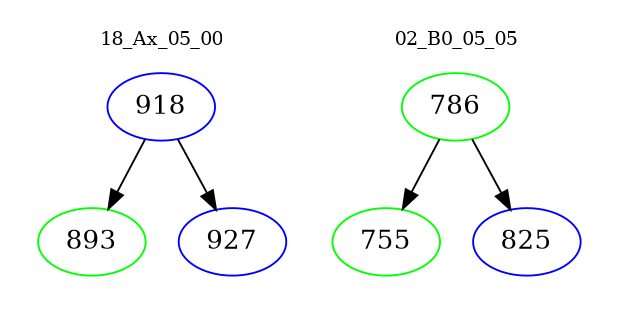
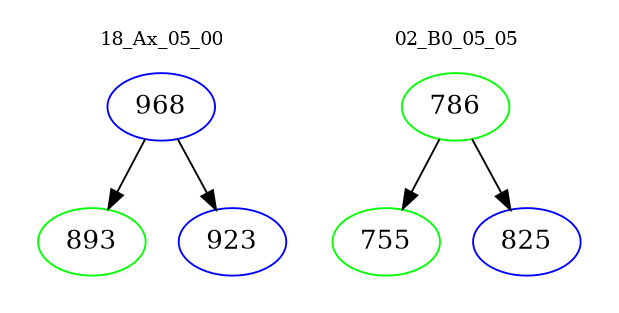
(161, 107) -> (161, 107)
(232, 242) -> (232, 242)
